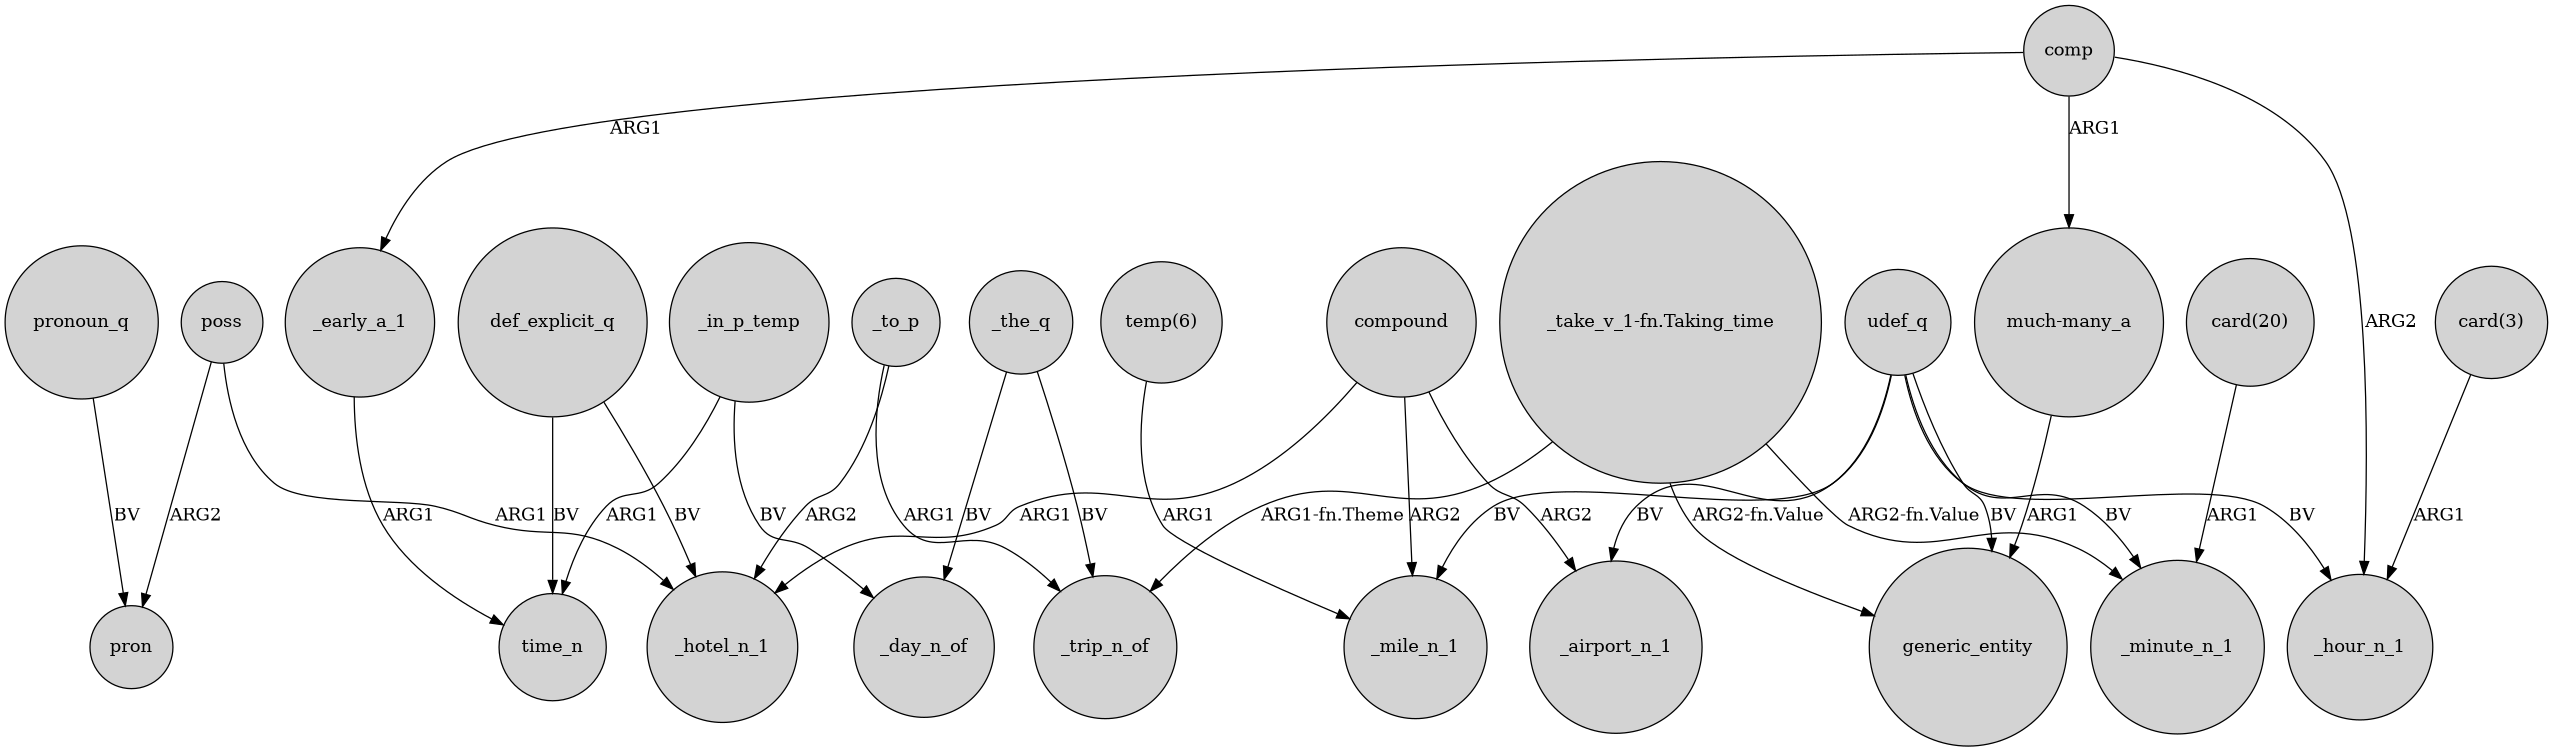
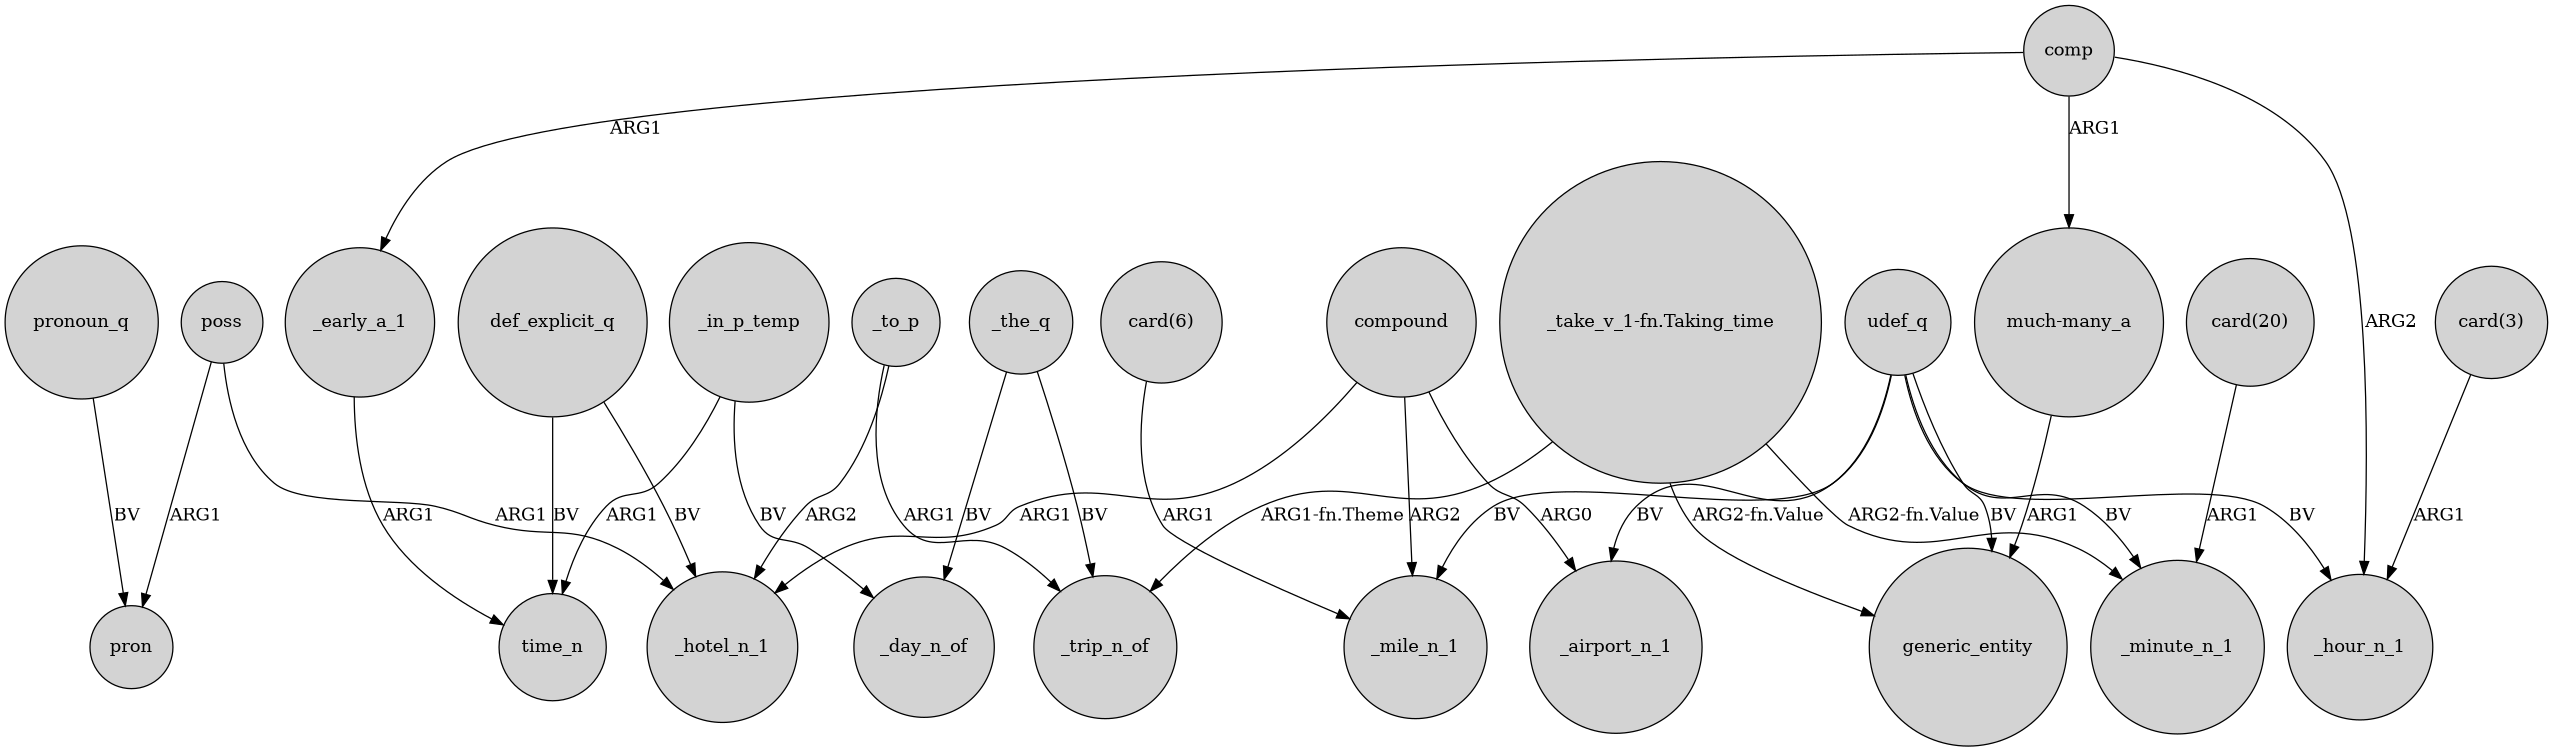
(1162, 322) -> (1162, 322)
(196, 516) -> (196, 516)
(1567, 516) -> (1567, 516)
